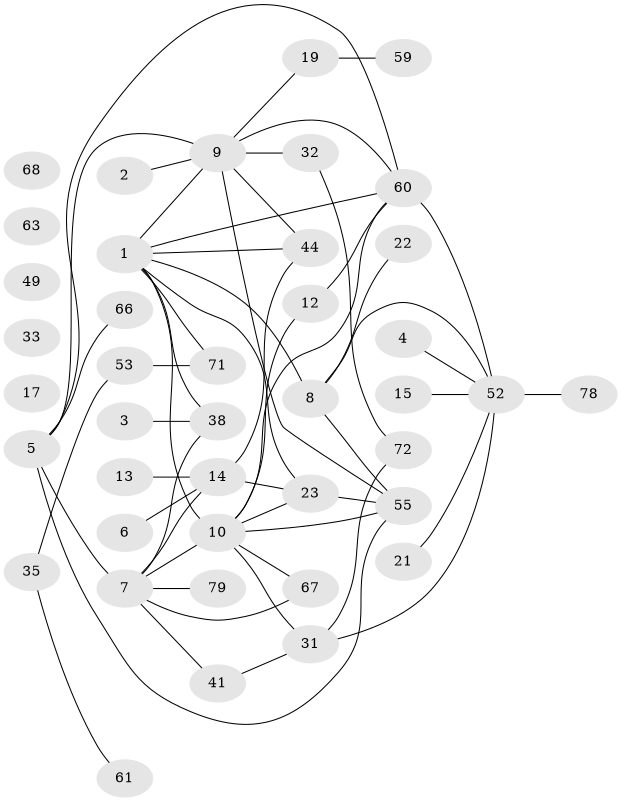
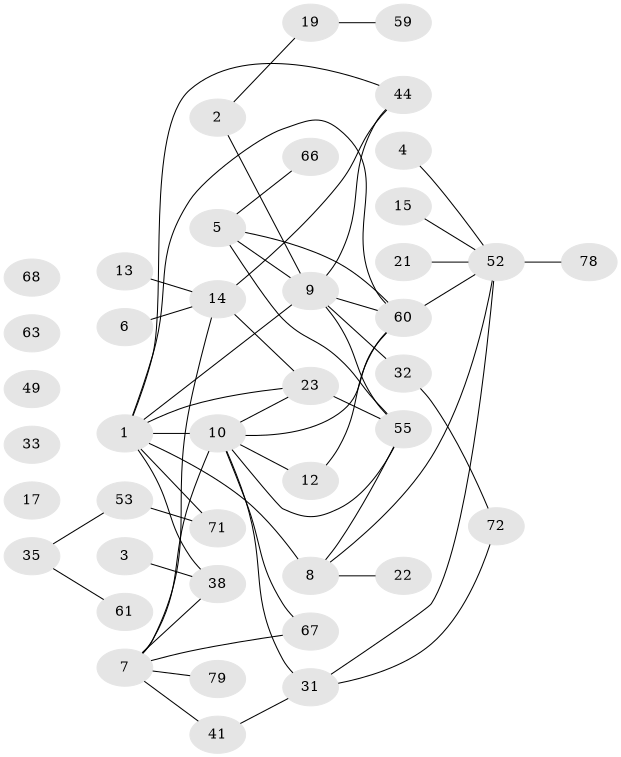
(264, 105) -> (264, 70)
(72, 522) -> none
